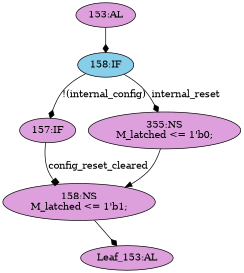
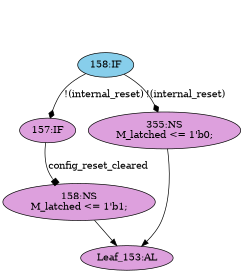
(106, 15) -> none
(104, 95) -> (104, 95)
(186, 95) -> (186, 95)
(150, 170) -> (168, 198)
(103, 230) -> (103, 230)
